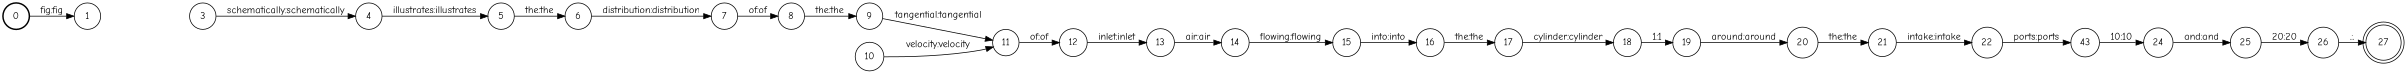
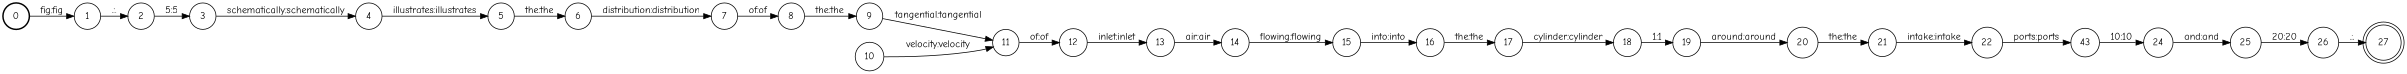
none -> (141, 16)
